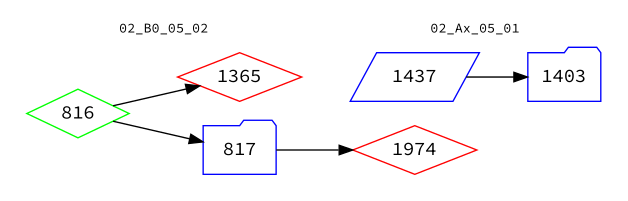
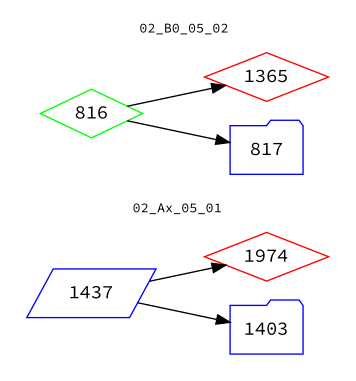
(304, 150) -> (181, 275)
